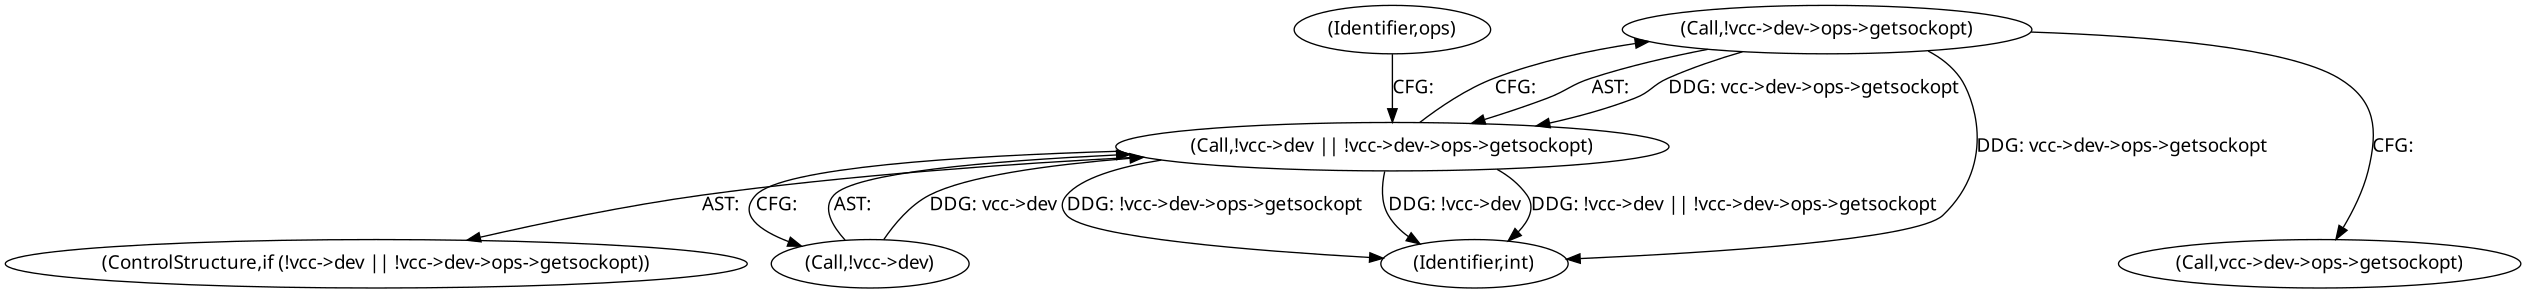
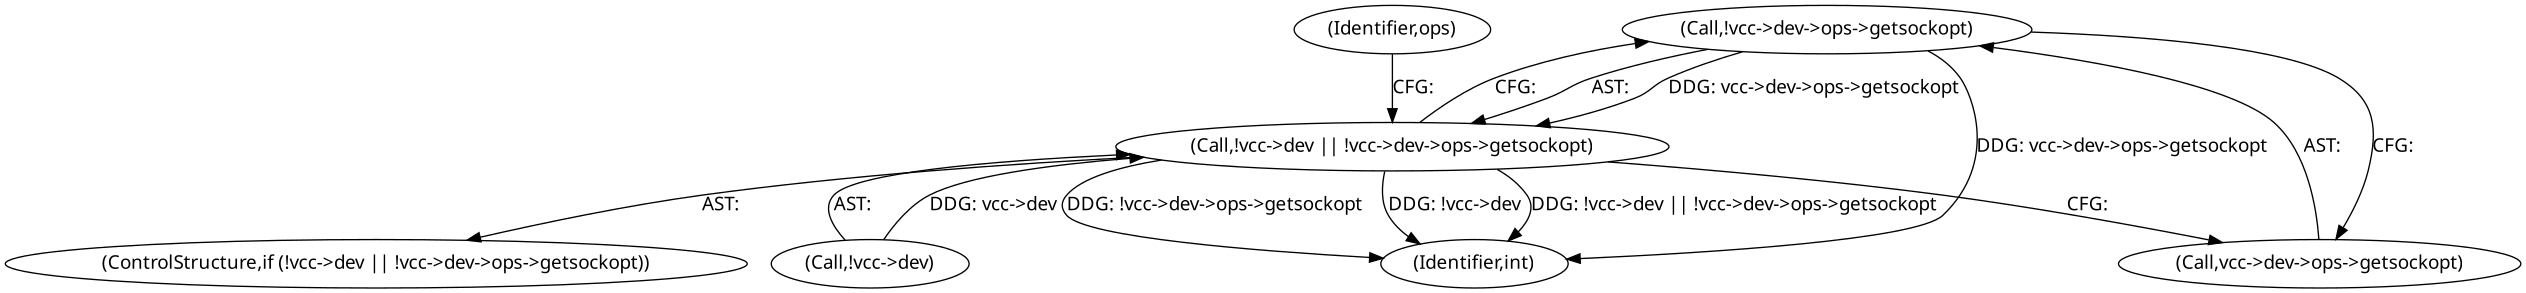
none -> (2200, 88)
(901, 163) -> (1910, 191)
